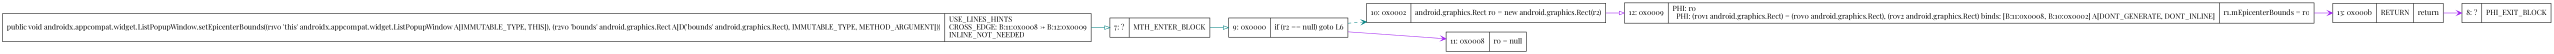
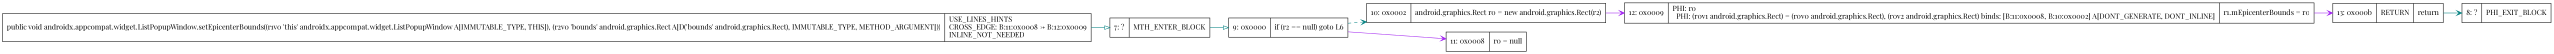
(1613, 13) -> (1613, 13)
(2450, 13) -> (2450, 13)
